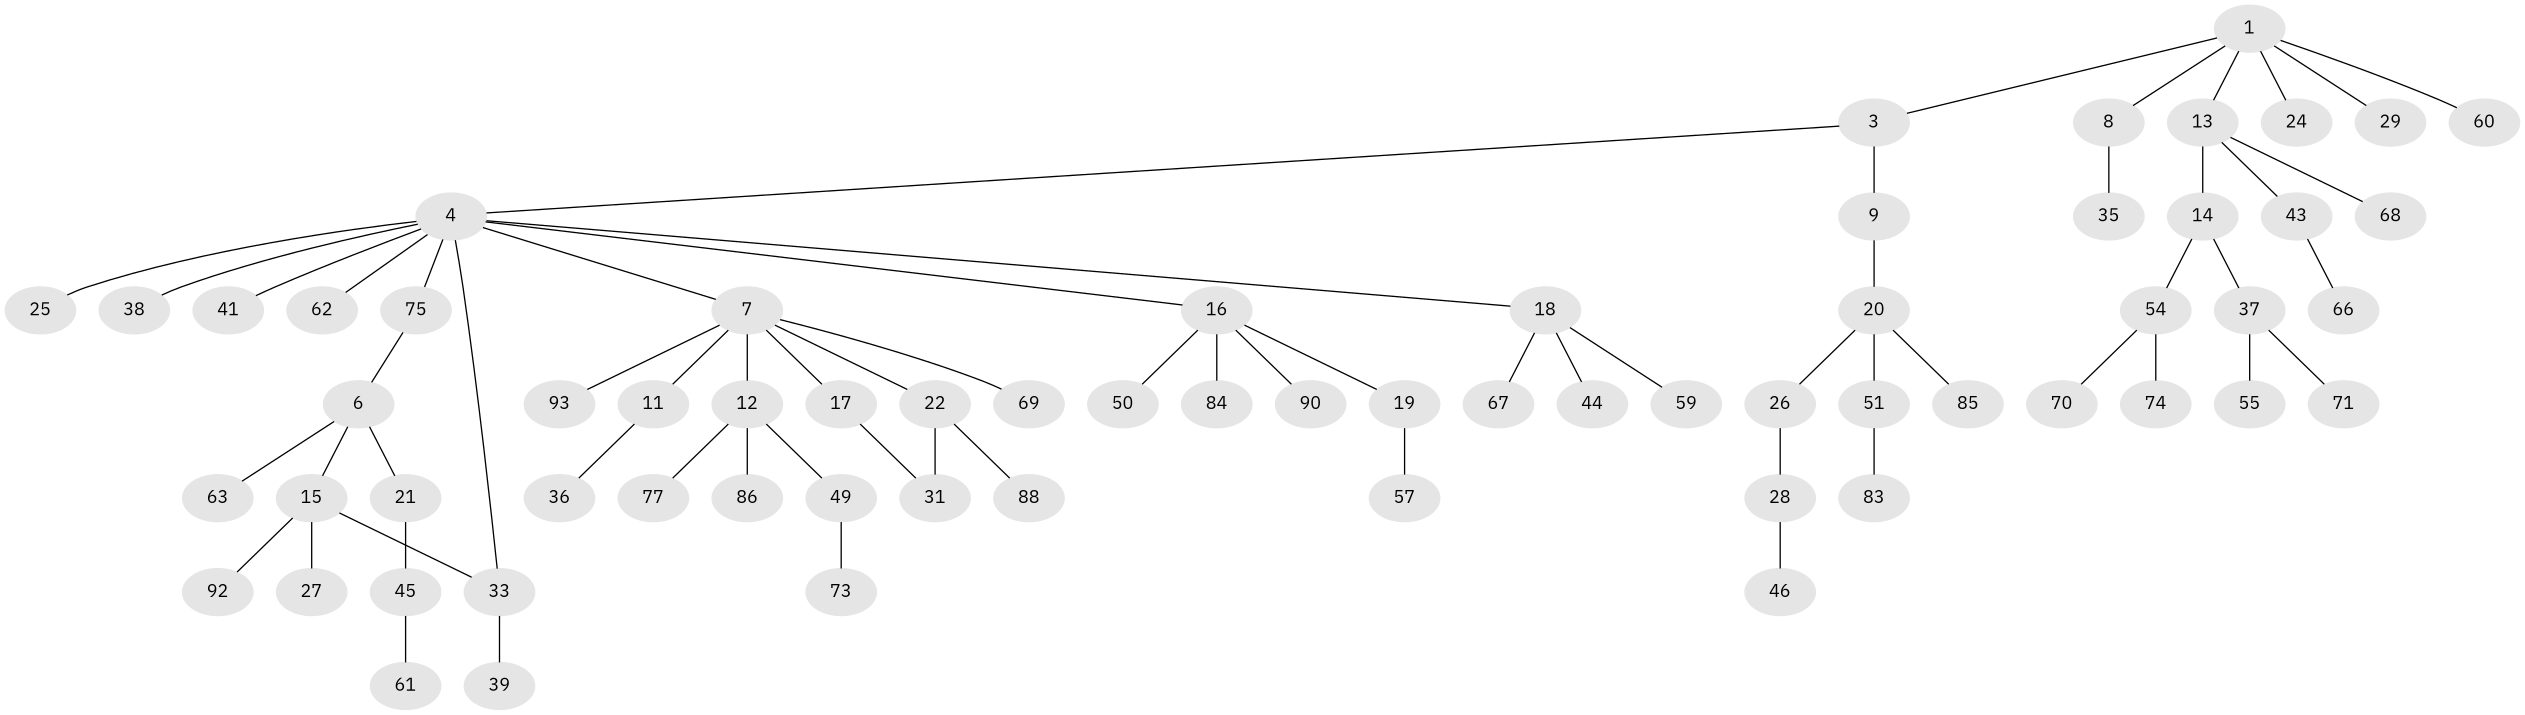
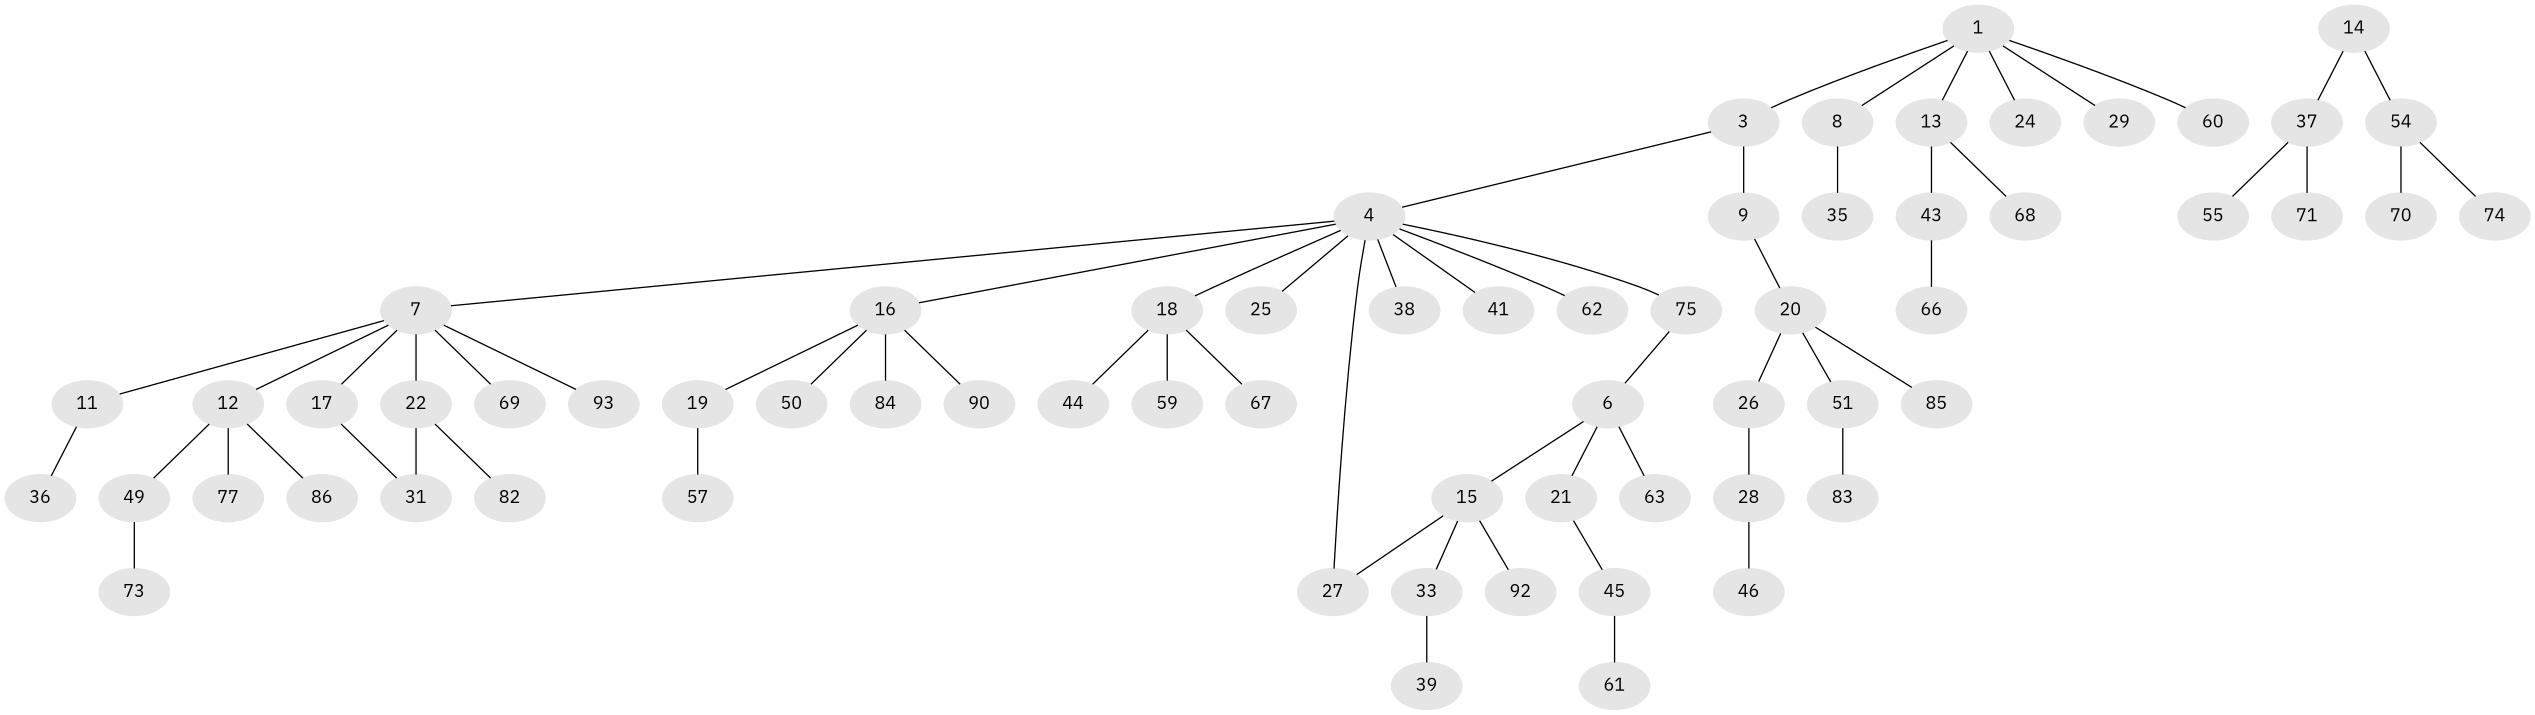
(2203, 170) -> none
(479, 404) -> (1346, 404)
(1029, 498) -> (510, 498)
